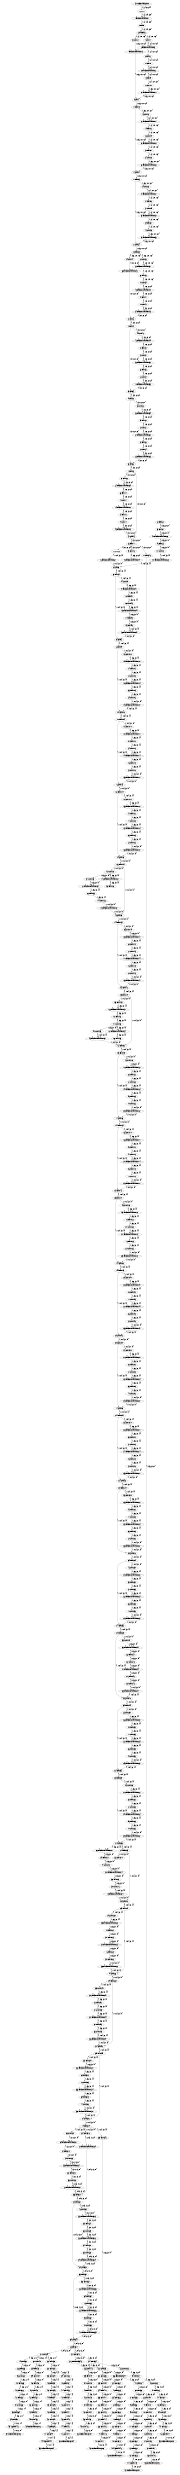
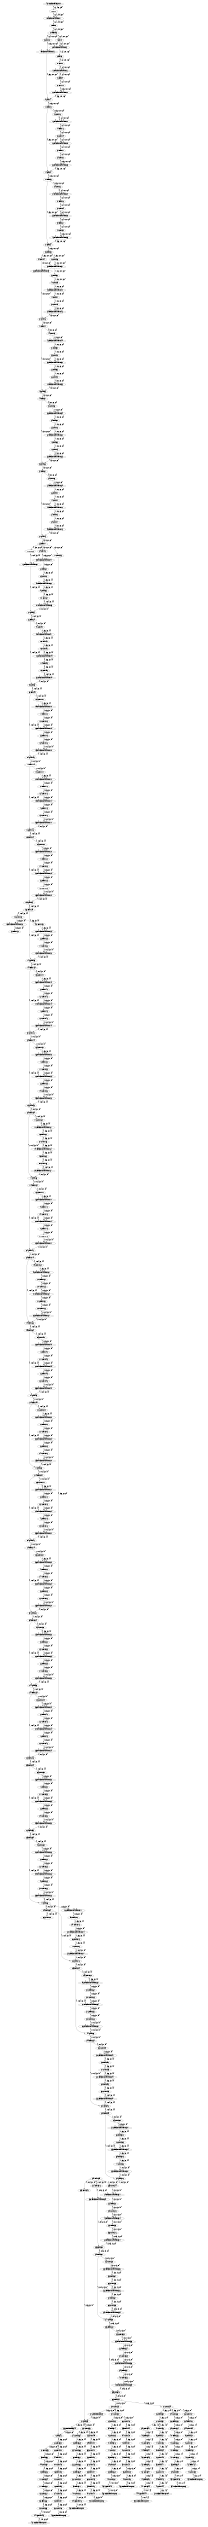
none -> (44, 564)
(107, 1027) -> (44, 1087)
(86, 2122) -> (118, 2183)
